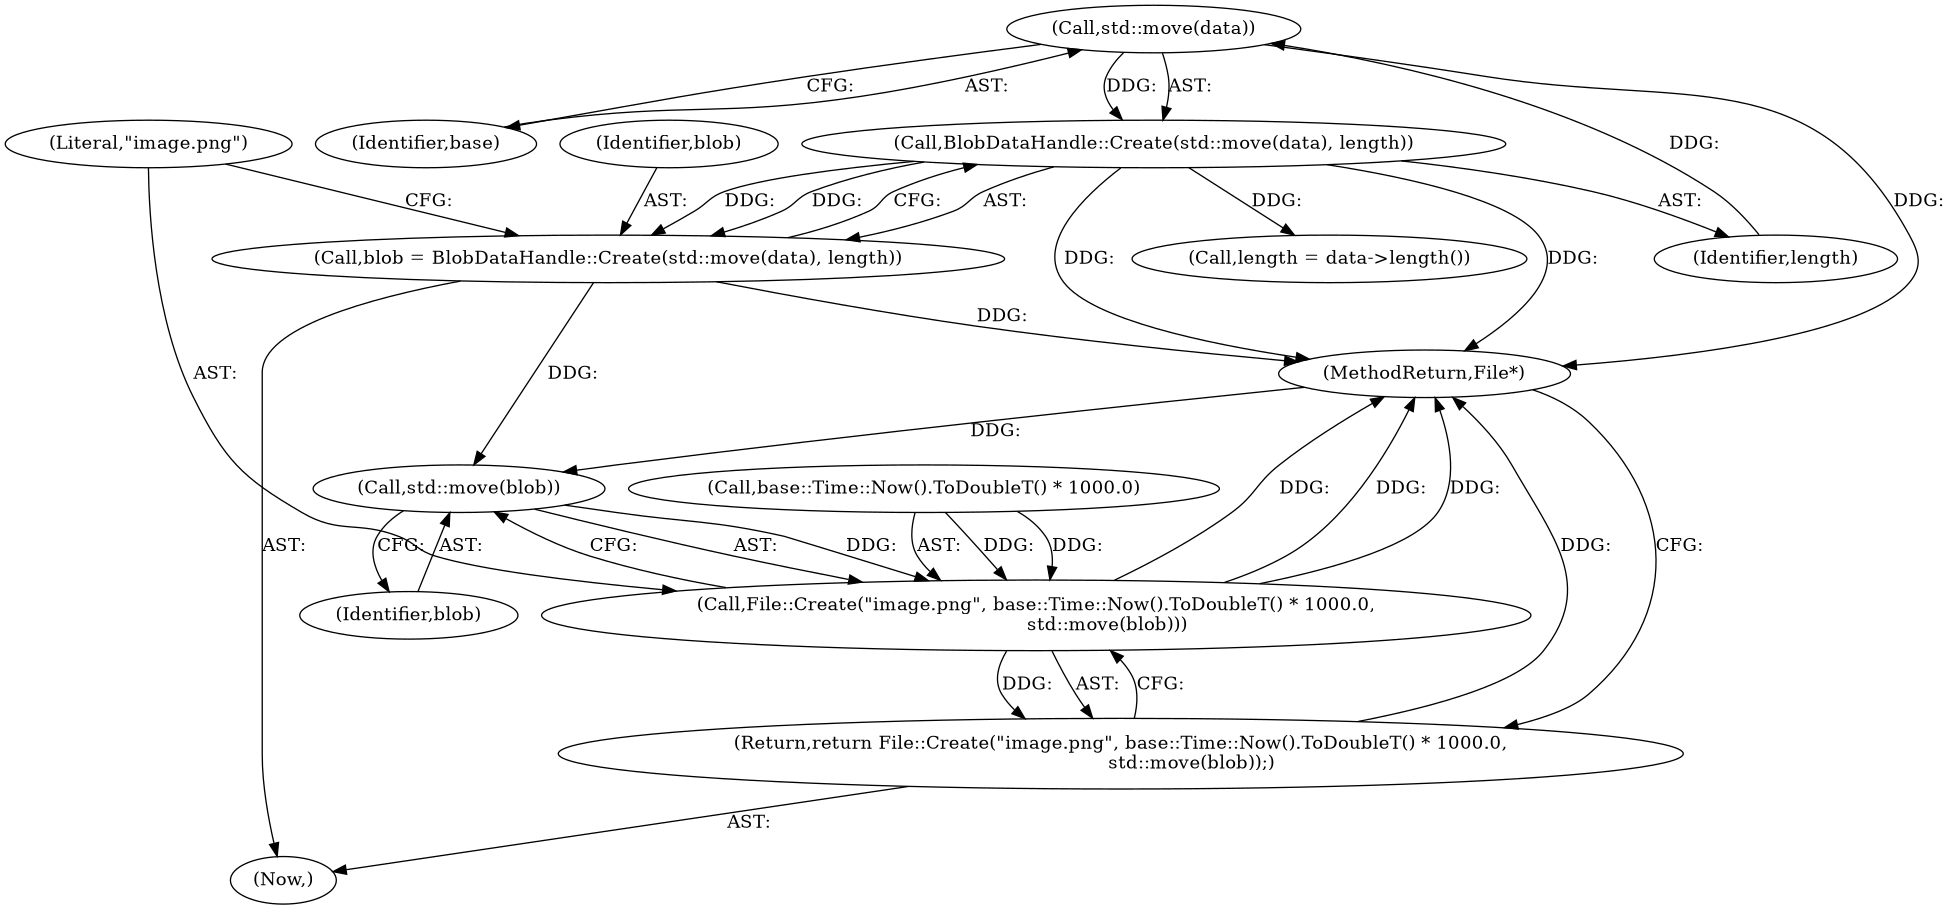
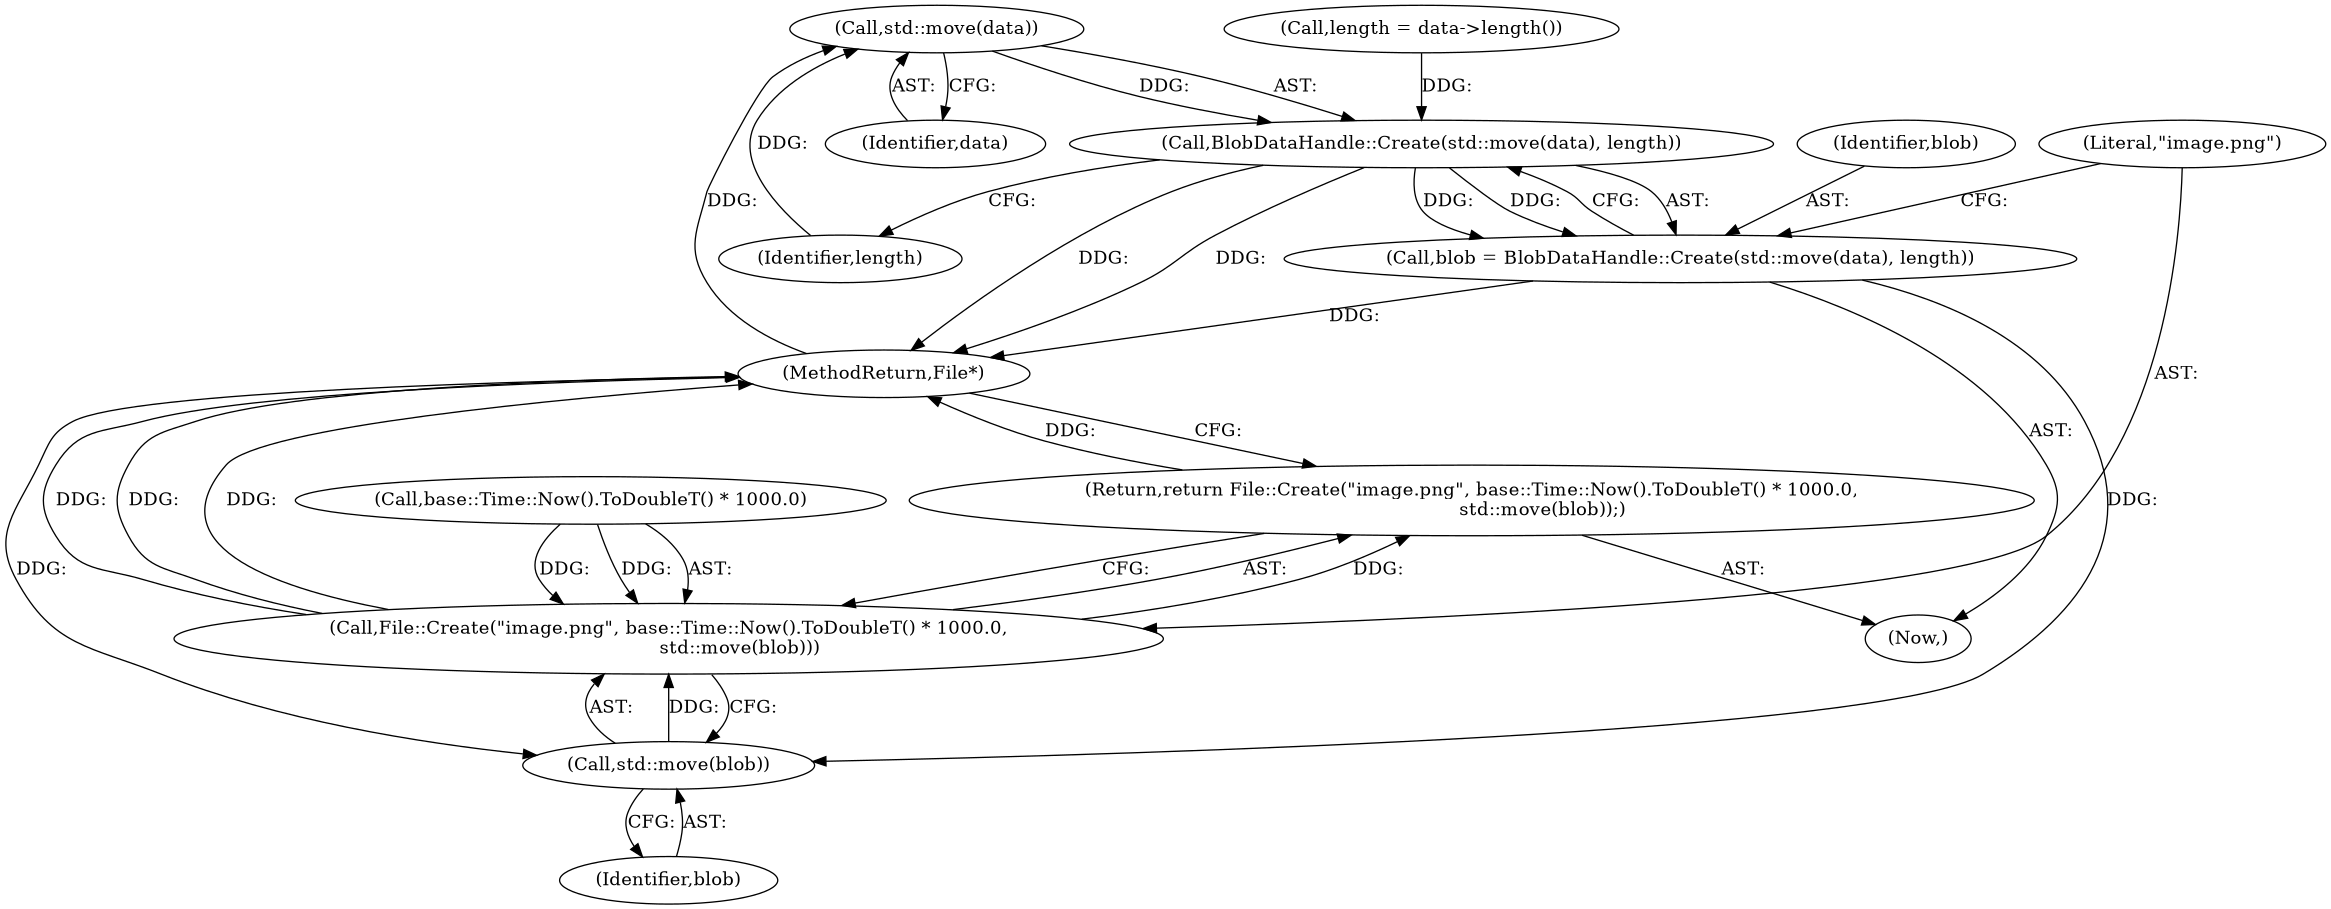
(1807, 127) -> (703, 206)
(426, 144) -> (935, 144)
(1236, 198) -> (1422, 80)
(1683, 201) -> (1015, 201)
